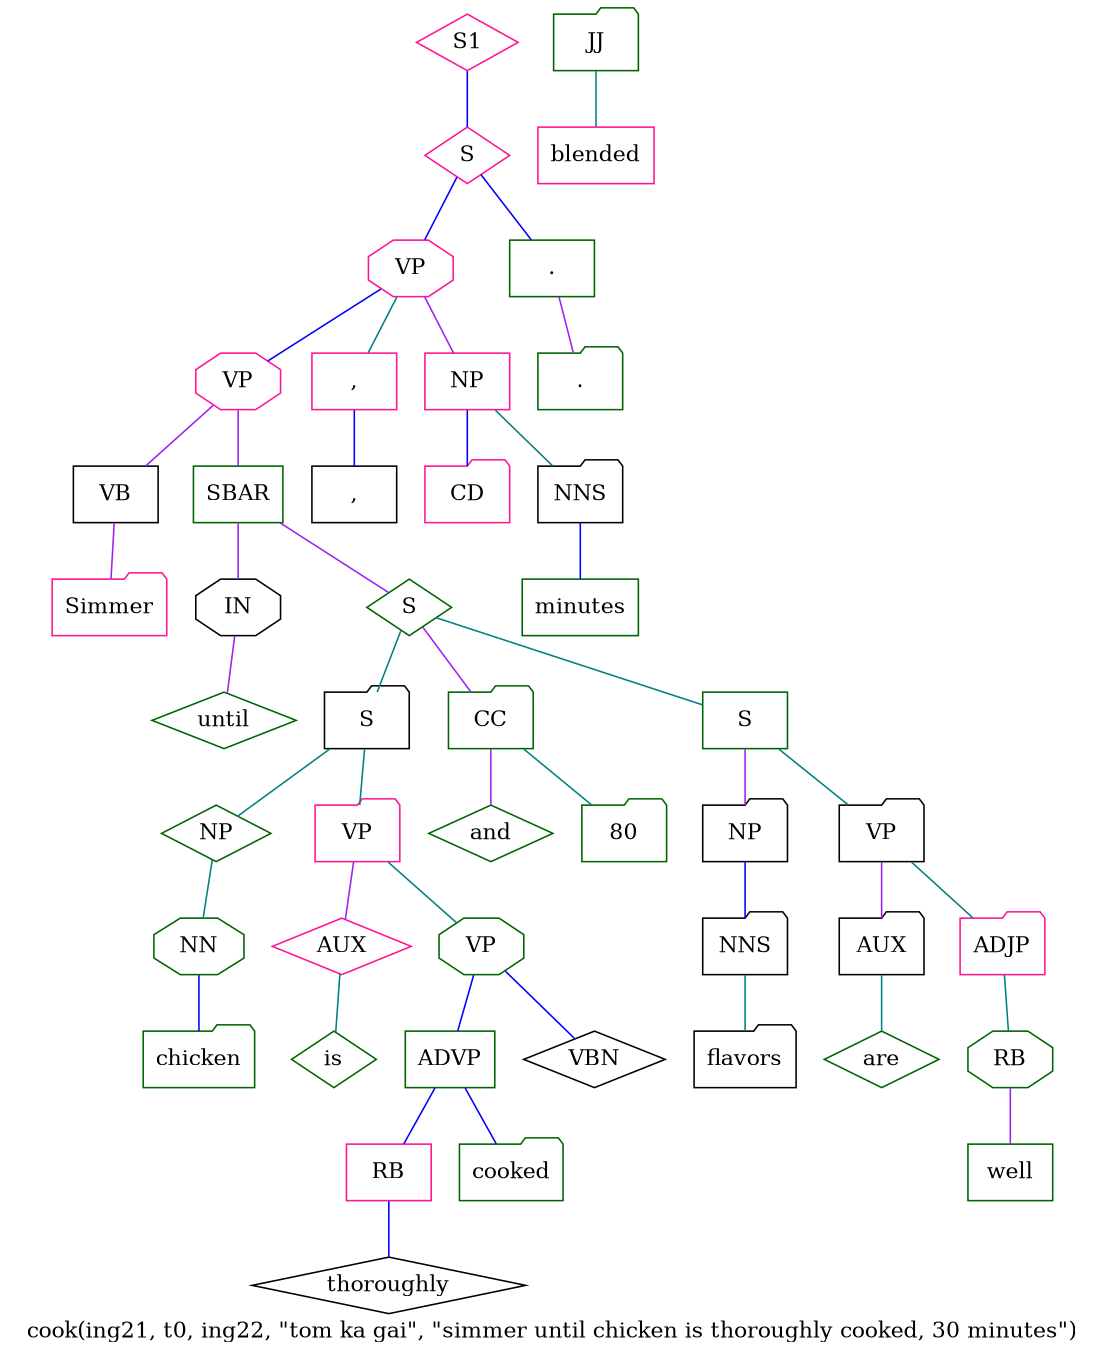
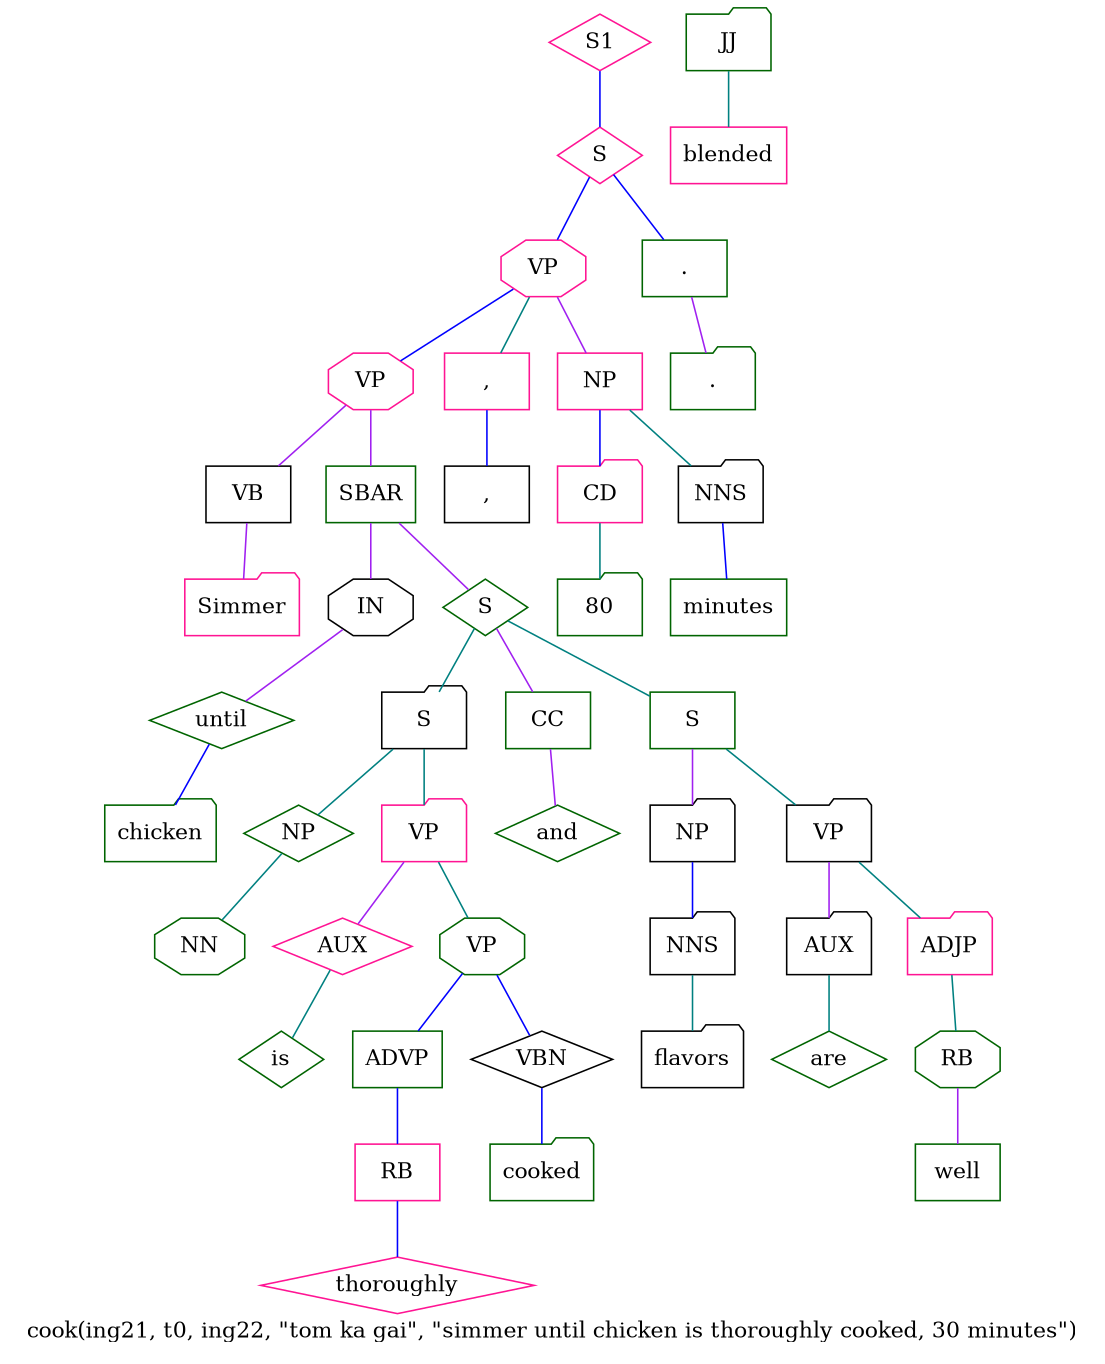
(491, 720) -> (548, 720)
(558, 777) -> (600, 551)
(199, 1003) -> (192, 775)
(481, 1116) -> (542, 1116)
(389, 1285) -> (397, 1285)
